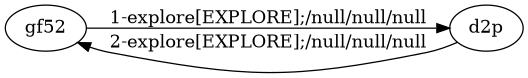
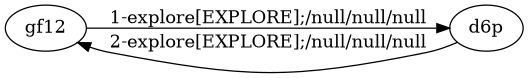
(46, 28) -> (46, 28)
(486, 28) -> (486, 28)
